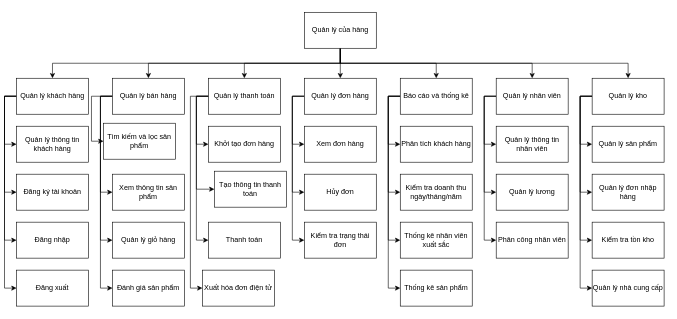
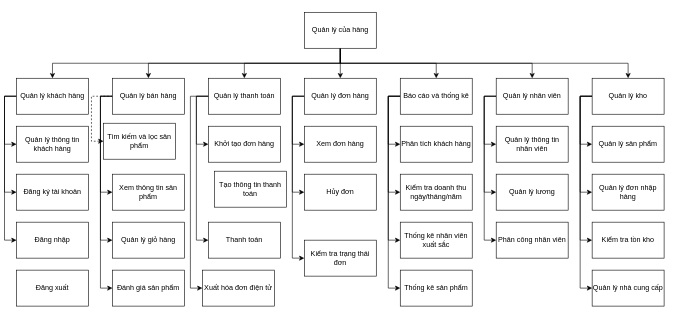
(92, 118) -> (92, 118)
(209, 189) -> none
(341, 240) -> (341, 258)
(5, 269) -> none
